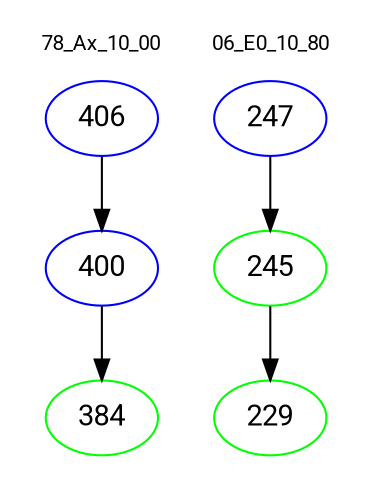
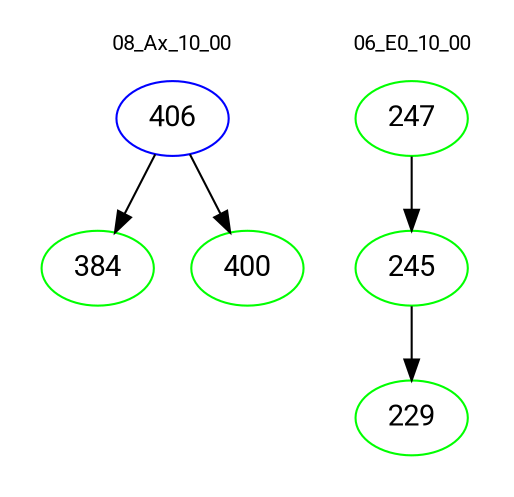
(102, 45) -> (173, 45)
(271, 45) -> (413, 45)
(270, 119) -> (412, 119)
(102, 268) -> (247, 268)
(102, 333) -> (140, 184)
